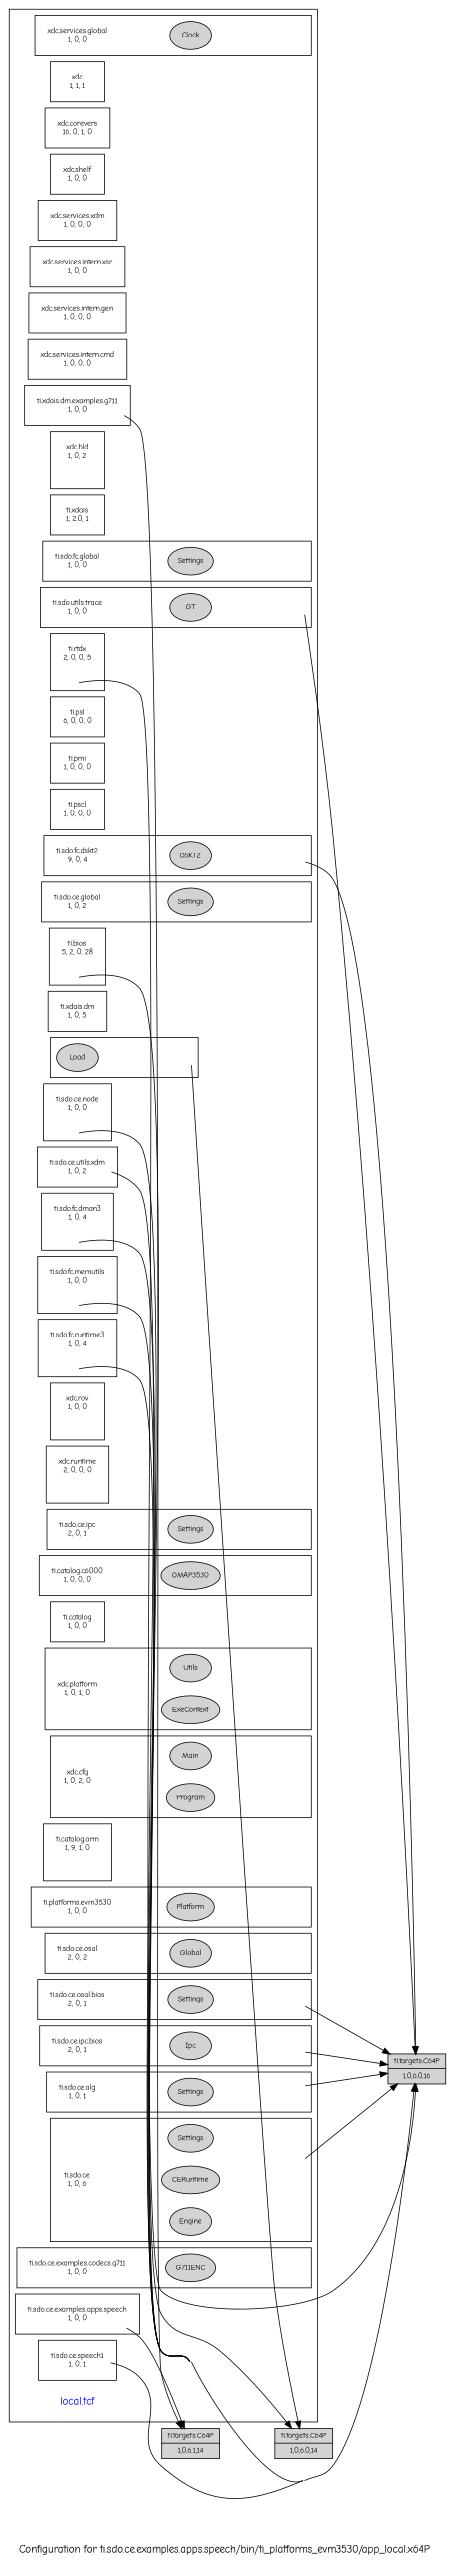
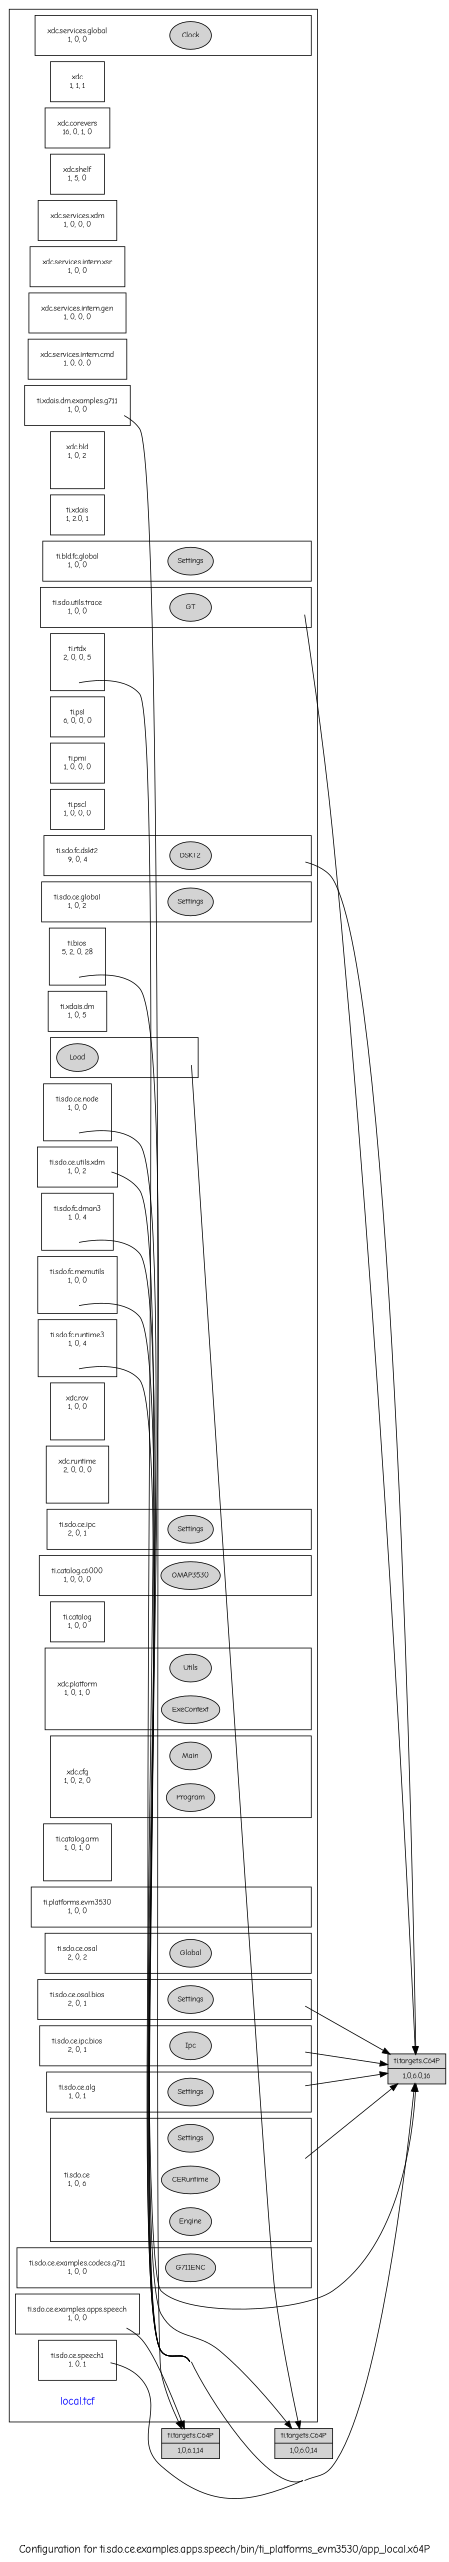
(77, 174) -> (77, 174)
(77, 561) -> (77, 561)
(77, 1844) -> (77, 1844)
(191, 1907) -> none
